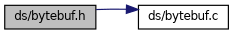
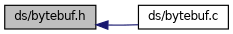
(111, 9) -> (123, 25)
